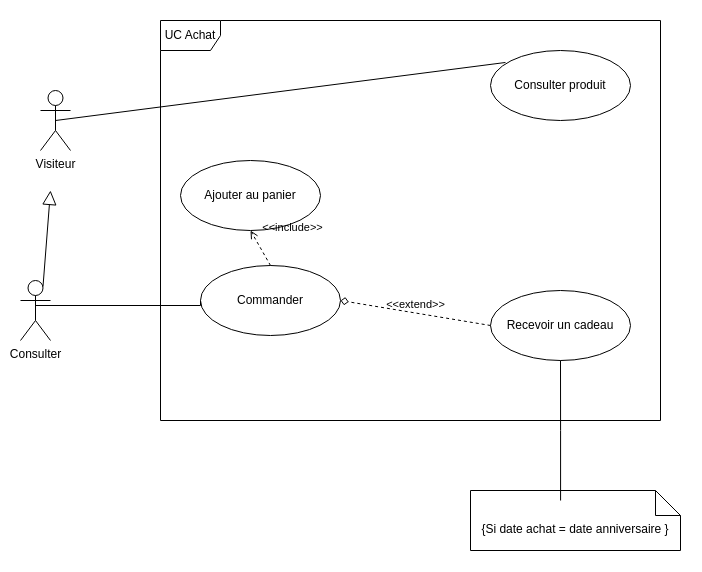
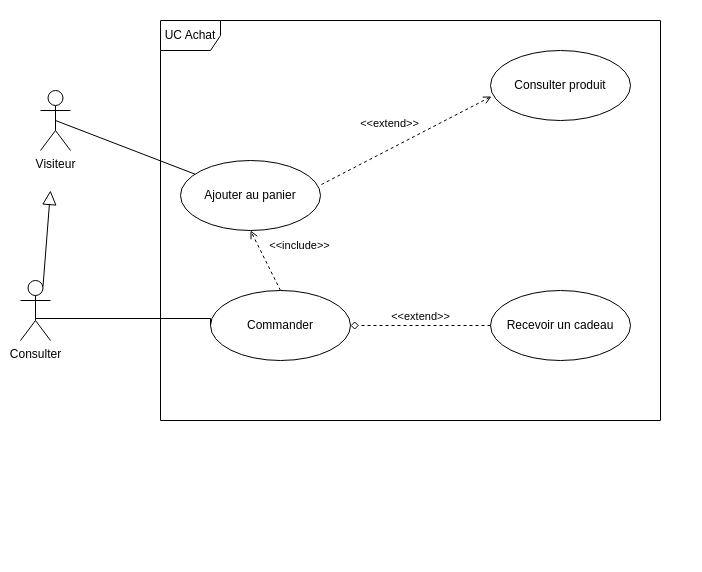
(281, 91) -> (126, 148)
none -> (405, 141)
(271, 301) -> (281, 326)
(561, 431) -> none
(576, 521) -> none
